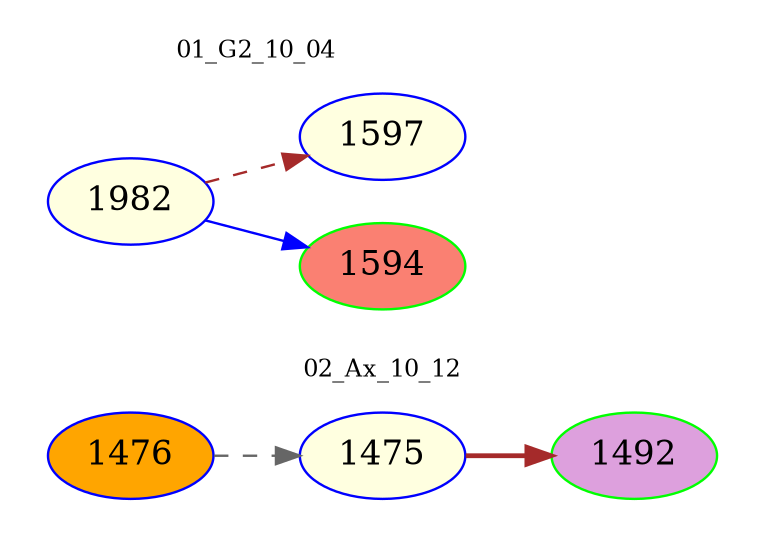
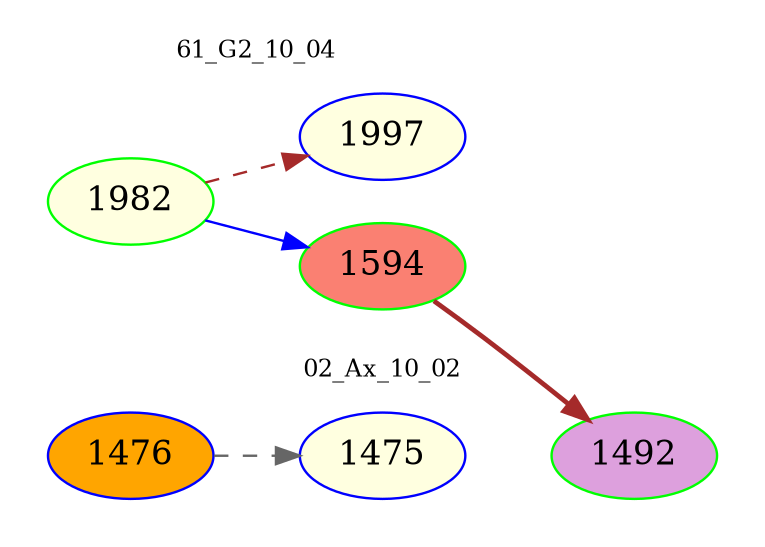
(257, 52) -> (257, 52)
(383, 137) -> (383, 137)
(131, 201) -> (131, 201)
(383, 371) -> (383, 371)
(496, 456) -> (519, 365)
